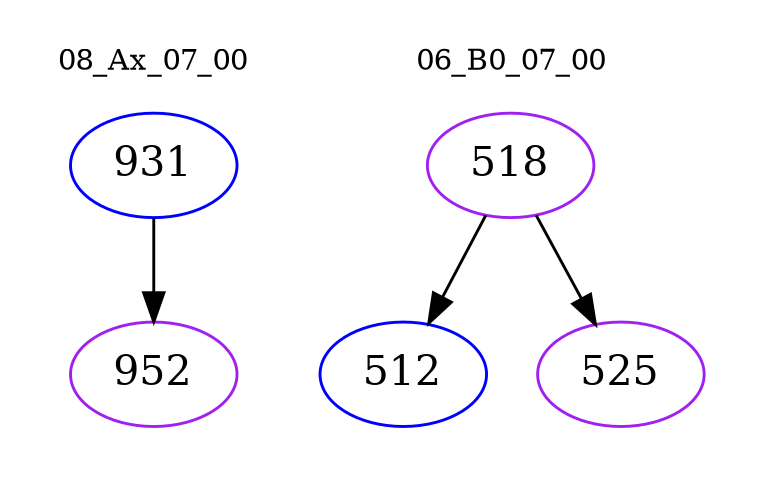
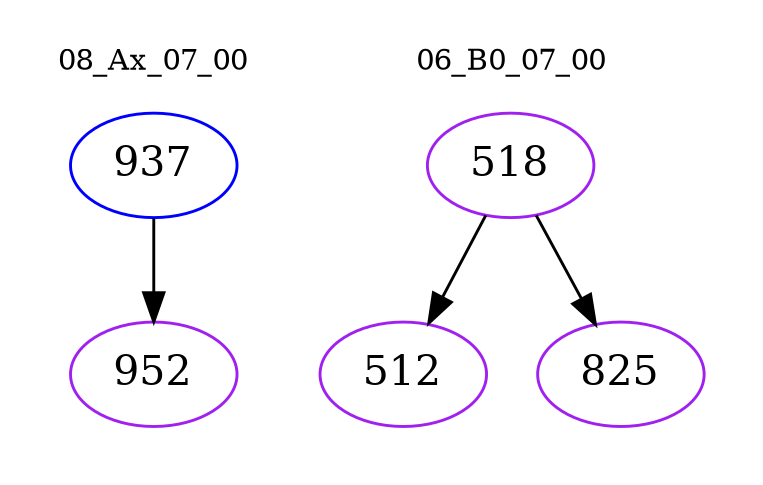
(154, 165) -> (154, 165)
(403, 374) -> (403, 374)
(621, 374) -> (621, 374)
